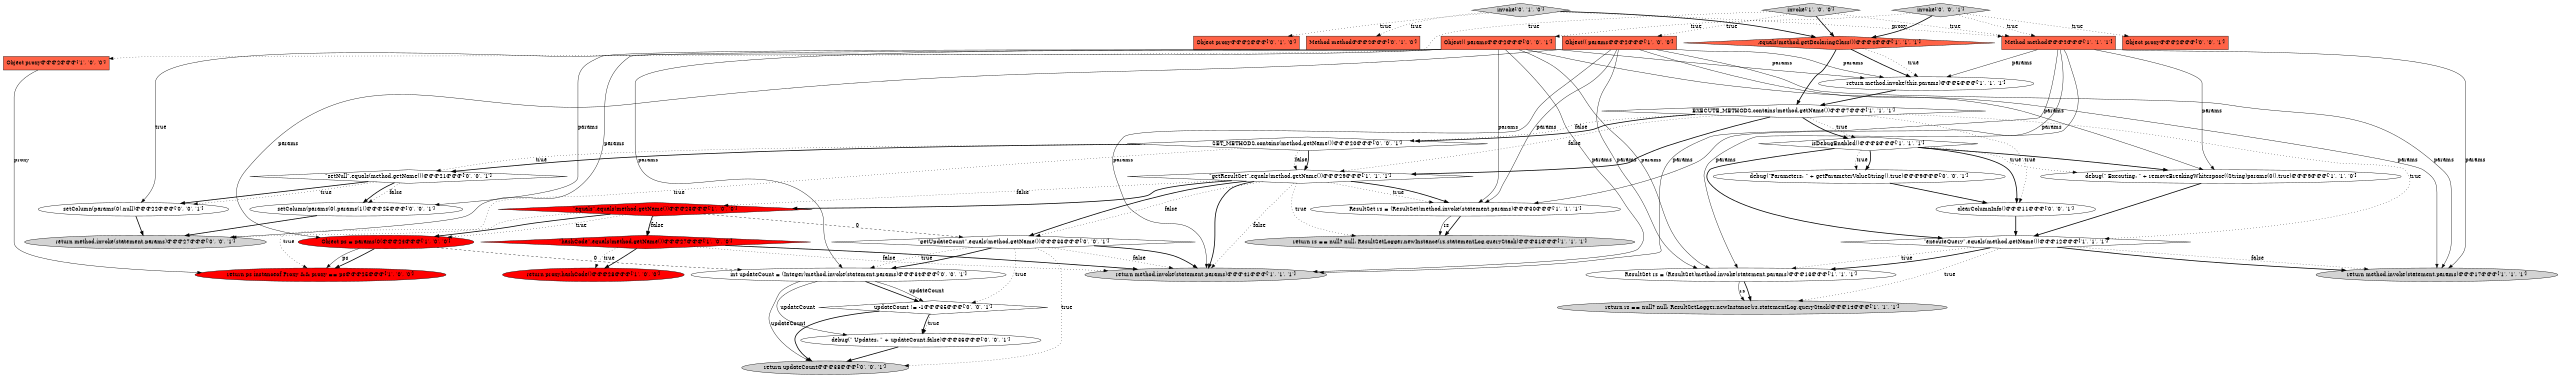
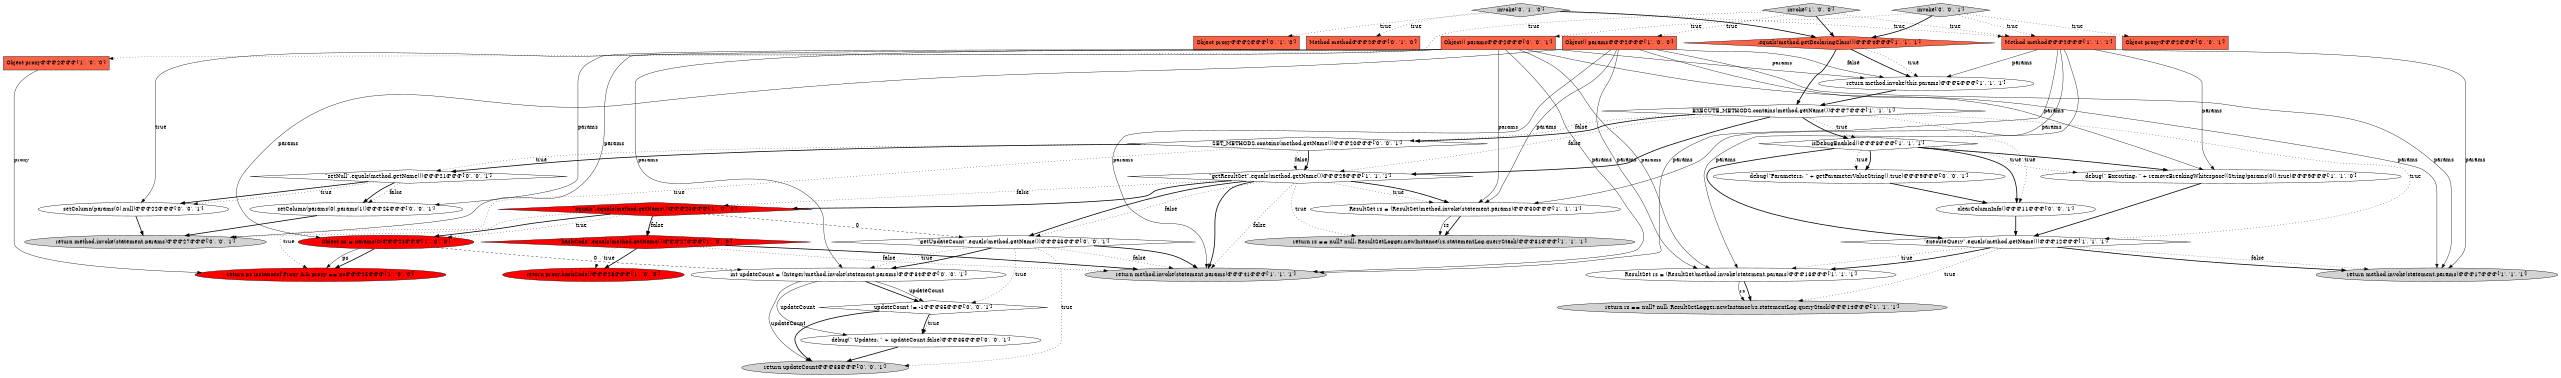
(1900, 27) -> (1900, 27)
(1854, 63) -> (1854, 63)
